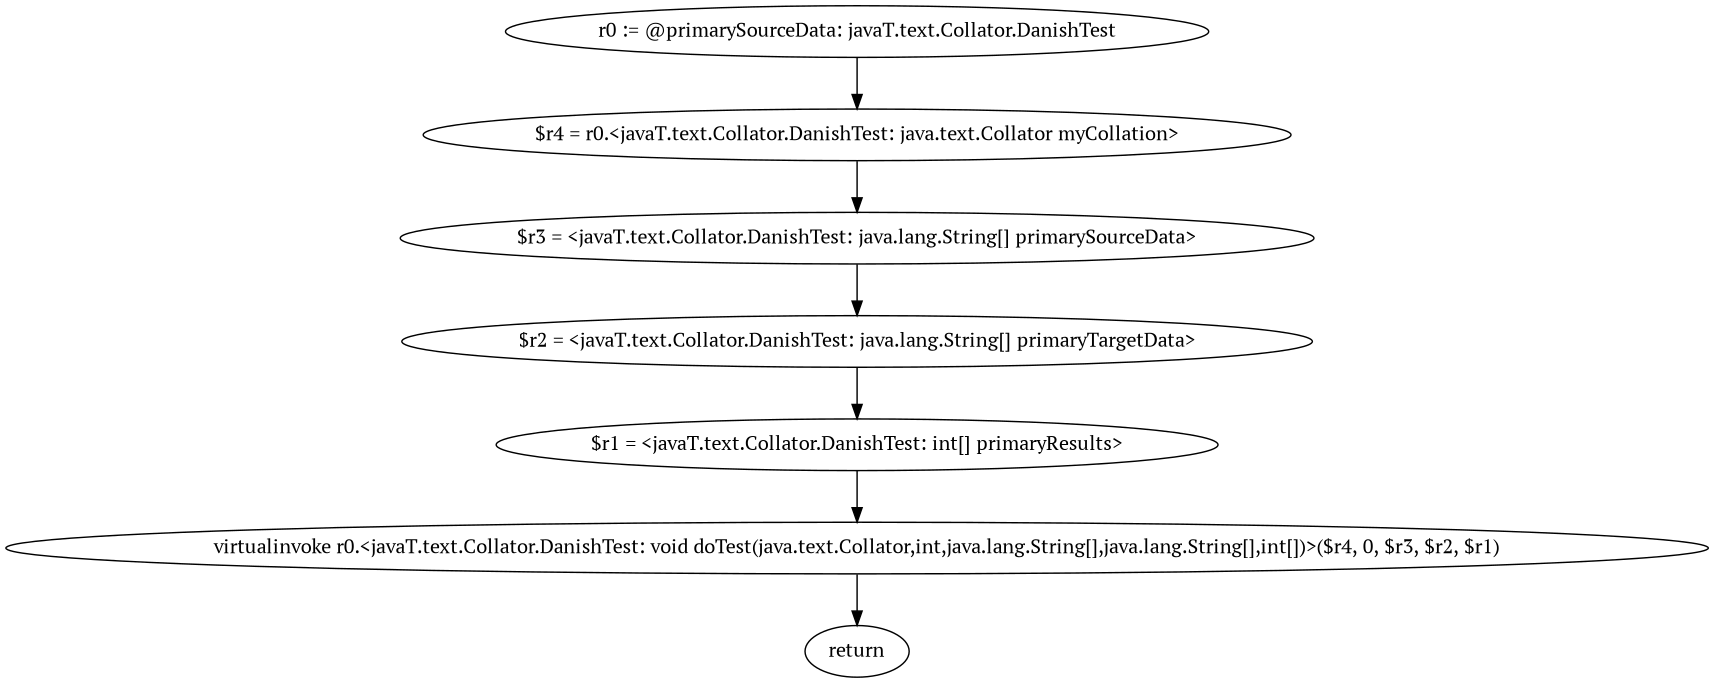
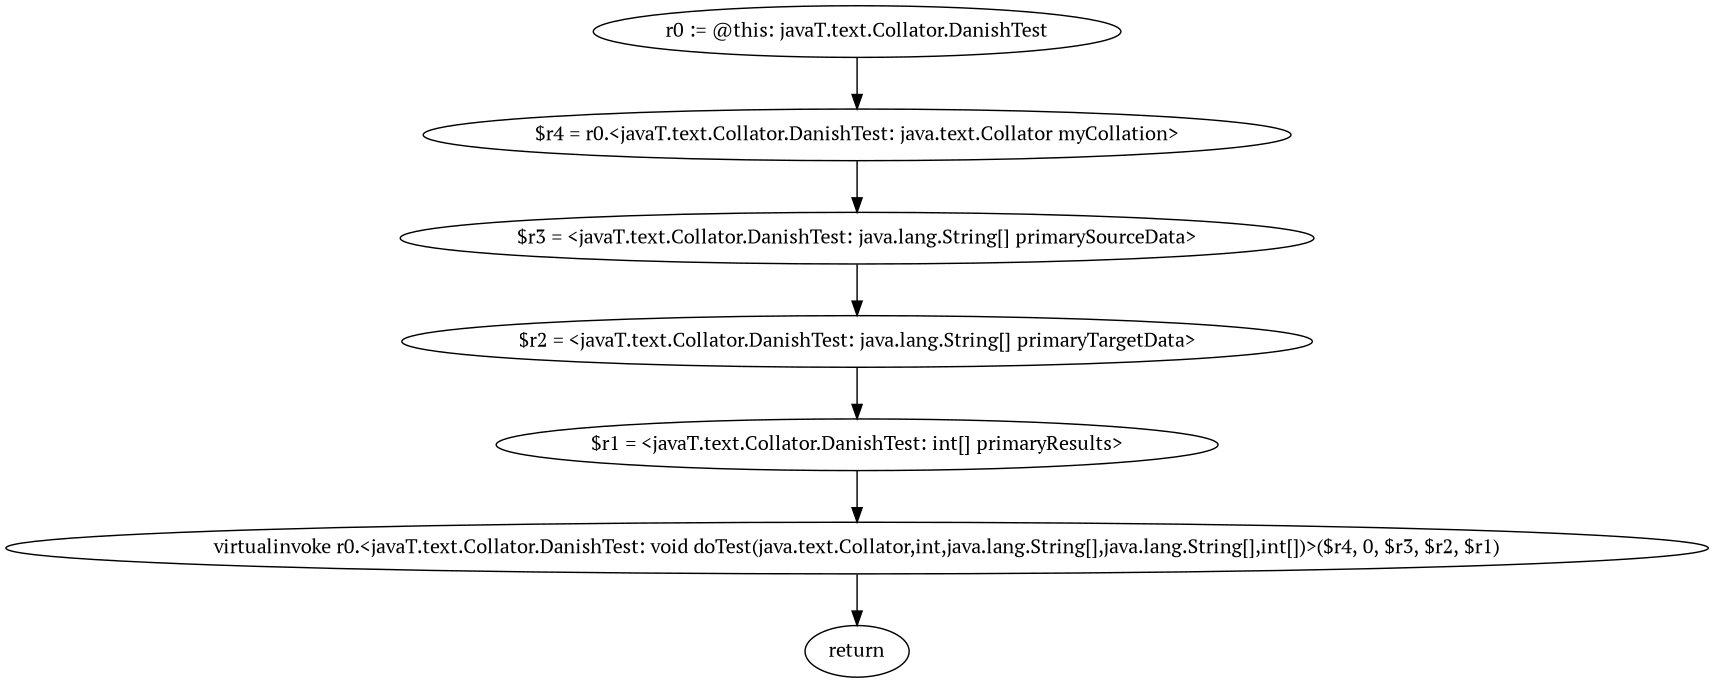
(857, 32) -> (857, 32)
